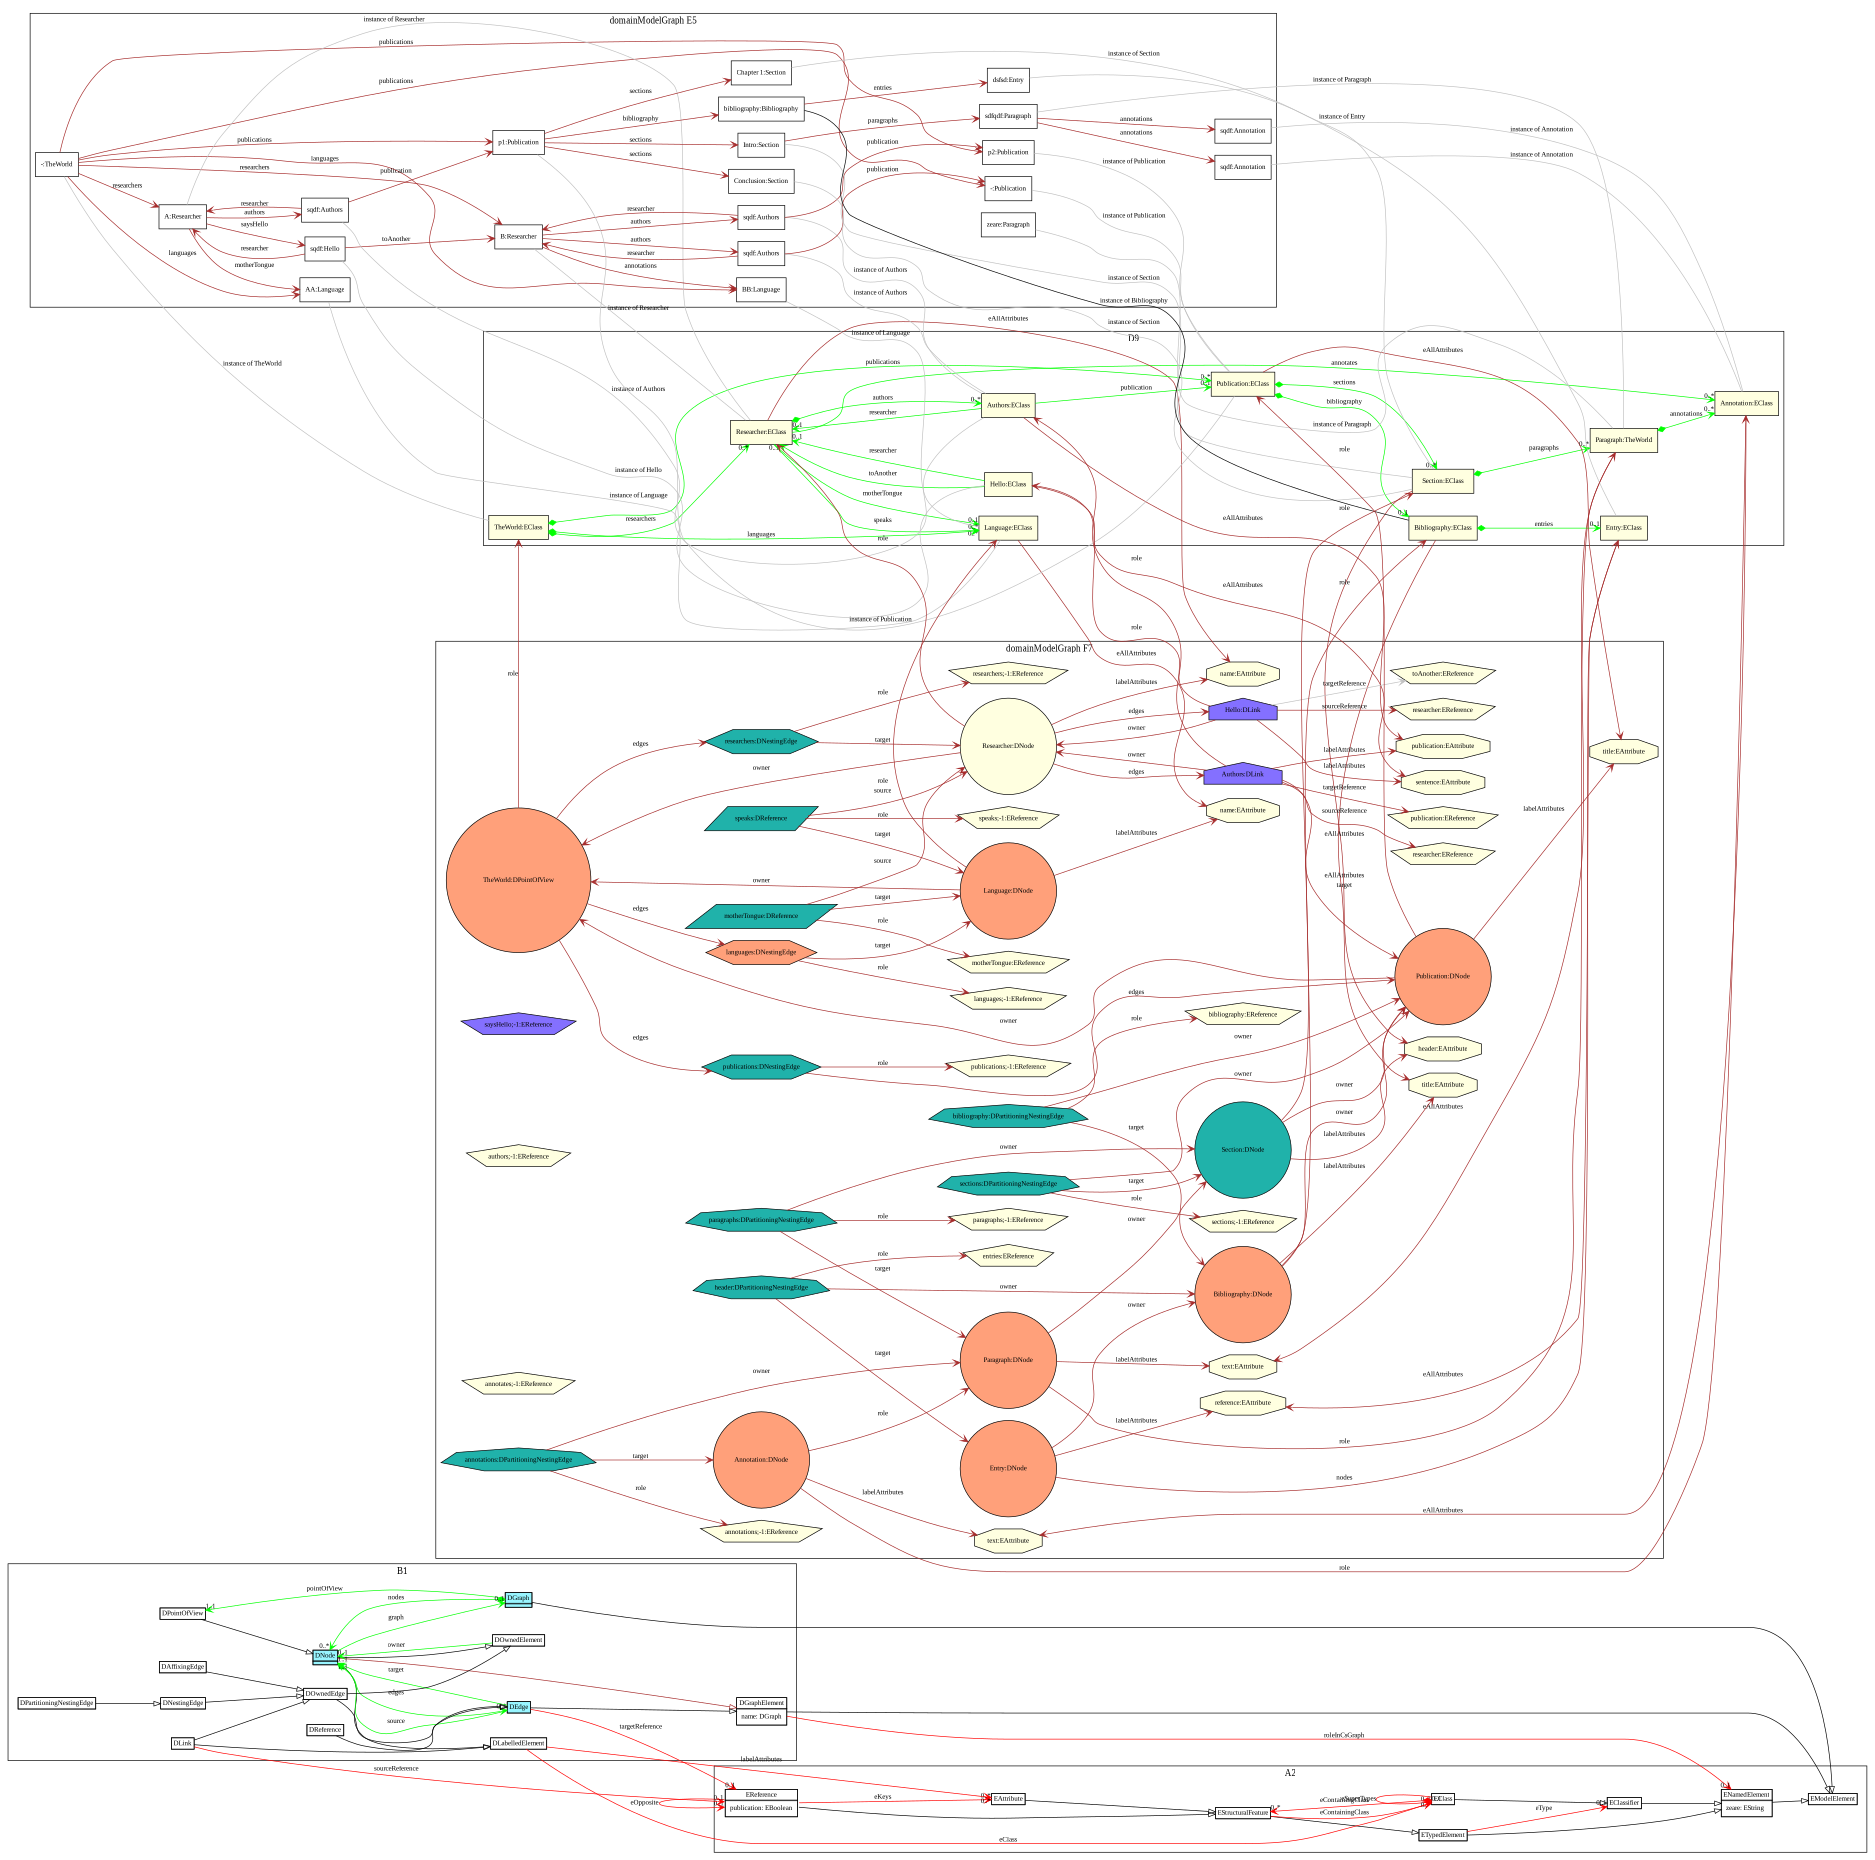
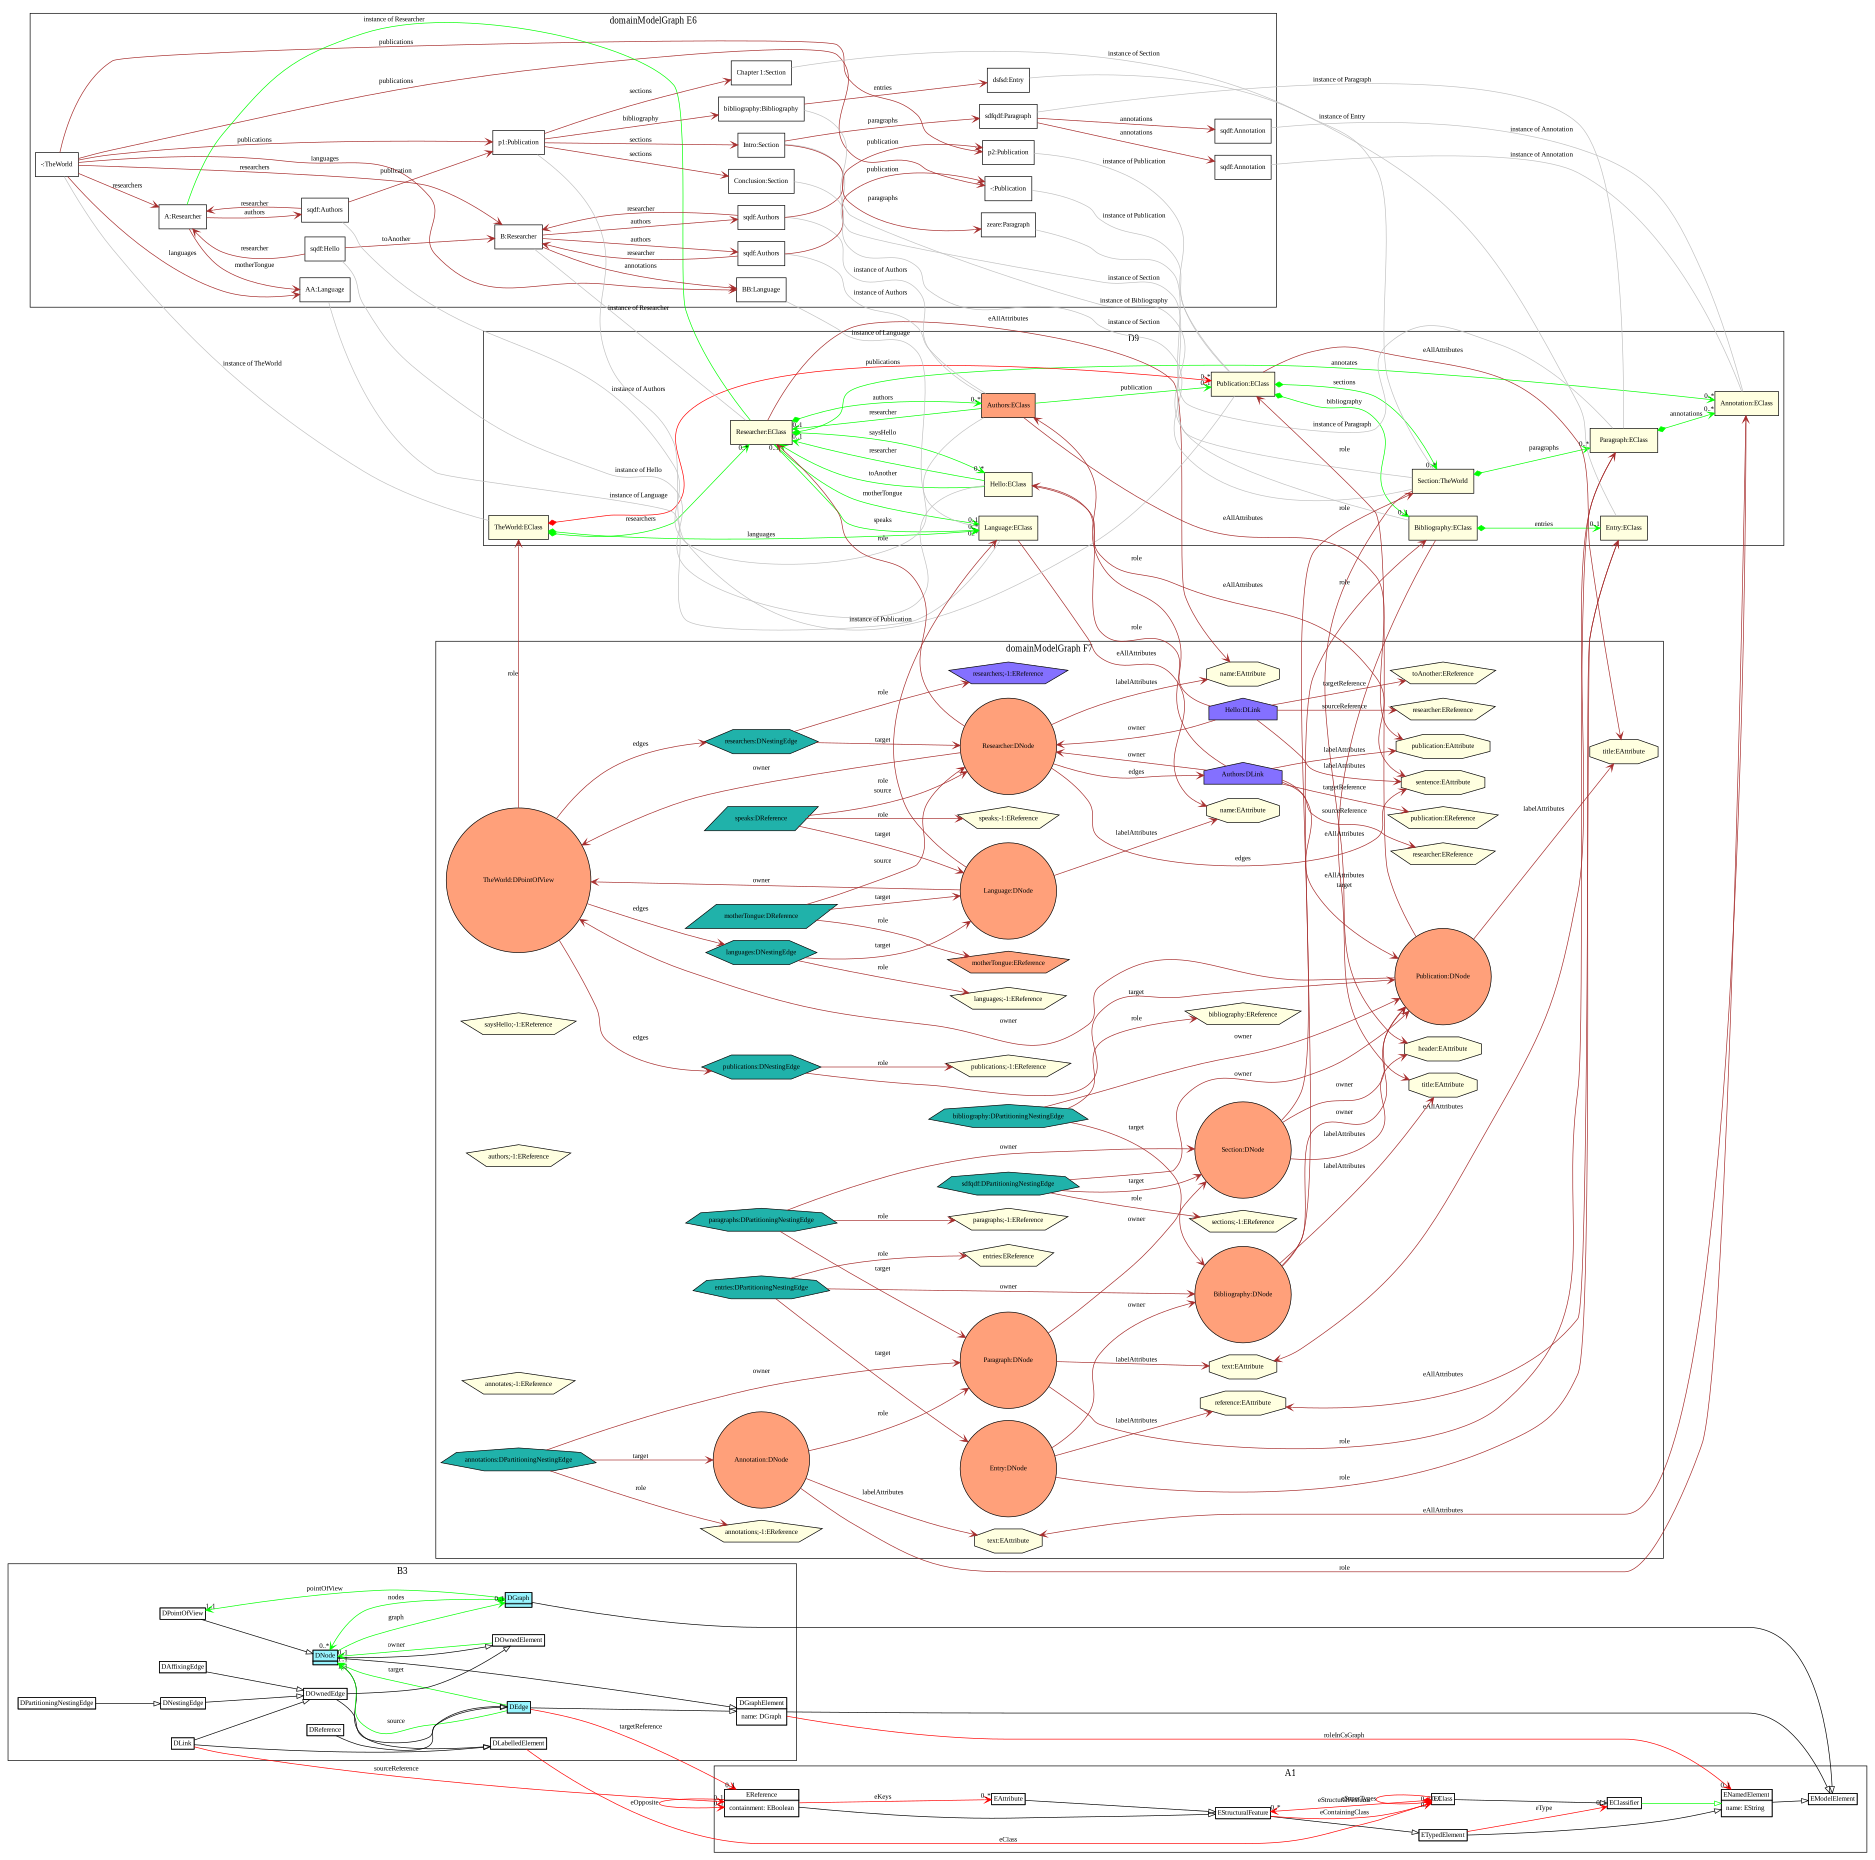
(653, 21) -> (653, 21)
(549, 34) -> (549, 34)
none -> (862, 212)
(252, 235) -> none
(1081, 299) -> (1081, 299)
(831, 371) -> (831, 371)
(1008, 406) -> (1008, 406)
(1624, 440) -> (1624, 440)
none -> (892, 442)
(1443, 481) -> (1443, 481)
(1008, 674) -> (1008, 674)
(1335, 694) -> (1335, 694)
(1128, 719) -> (1221, 865)
(1008, 746) -> (1008, 746)
(761, 953) -> (761, 953)
(1008, 963) -> (1008, 963)
(1137, 992) -> (1137, 992)
(519, 1025) -> (519, 1025)
(1243, 1150) -> (1243, 1150)
(1008, 1184) -> (1008, 1184)
(761, 1288) -> (761, 1288)
(1345, 1478) -> (1345, 1478)
(402, 1571) -> (402, 1571)
(534, 1679) -> (534, 1679)
(414, 1714) -> none
(766, 1772) -> none
(1291, 1774) -> (1291, 1774)
(1345, 1800) -> (1345, 1800)
(1678, 1803) -> (1678, 1803)
(761, 1808) -> (762, 1808)
(1745, 1808) -> (1745, 1808)
